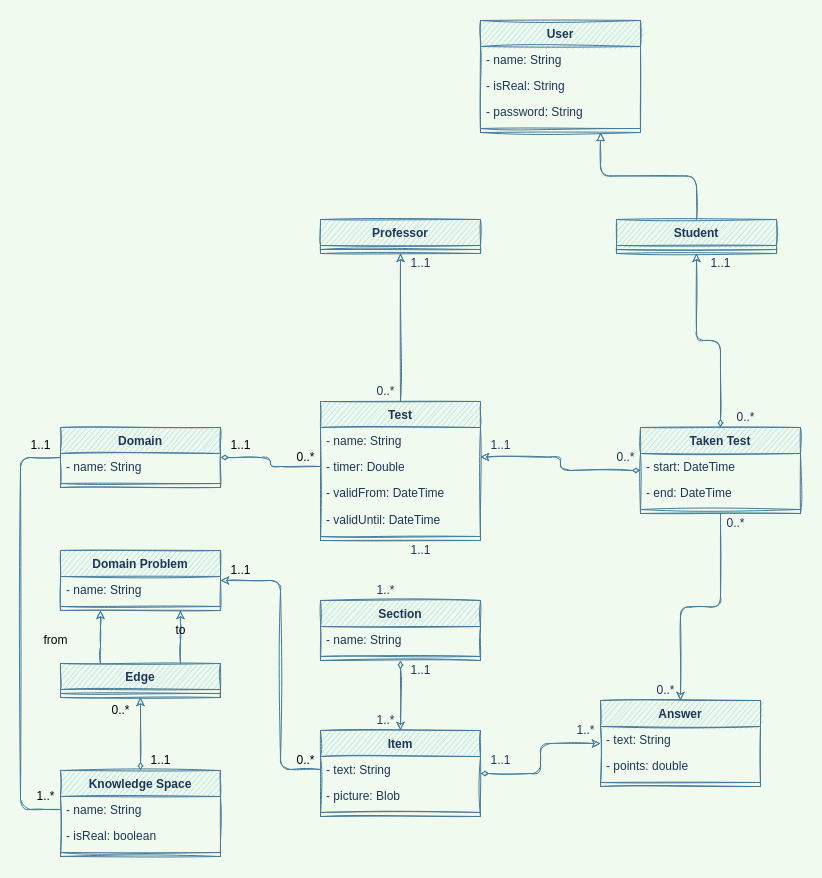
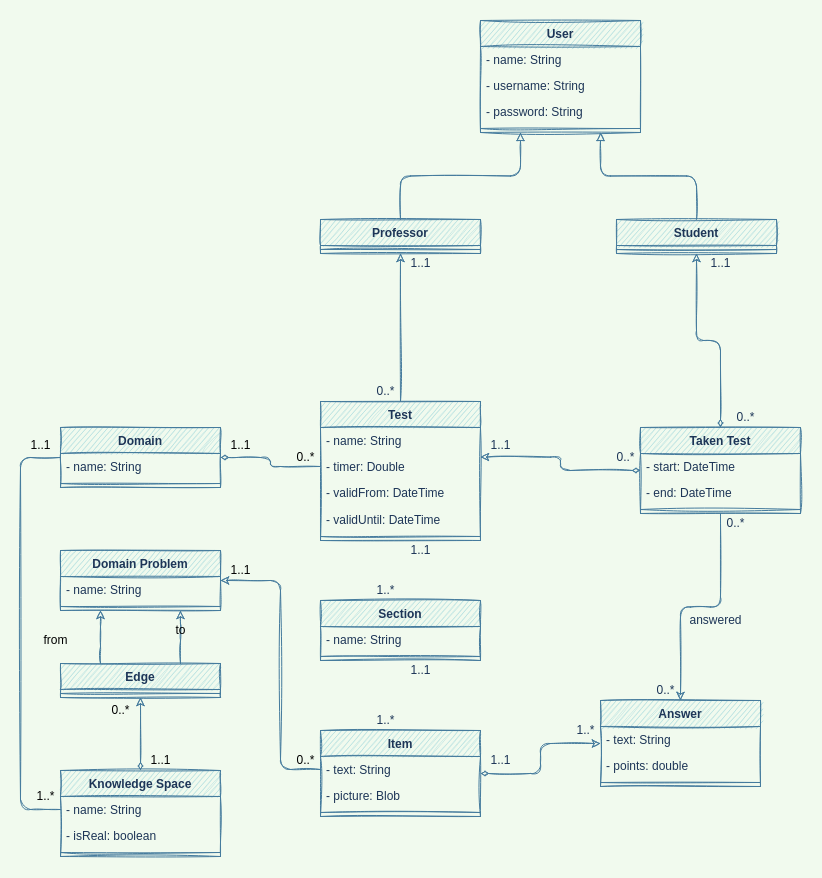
(530, 86) -> (540, 86)
none -> (458, 176)
none -> (716, 621)
(401, 696) -> none
